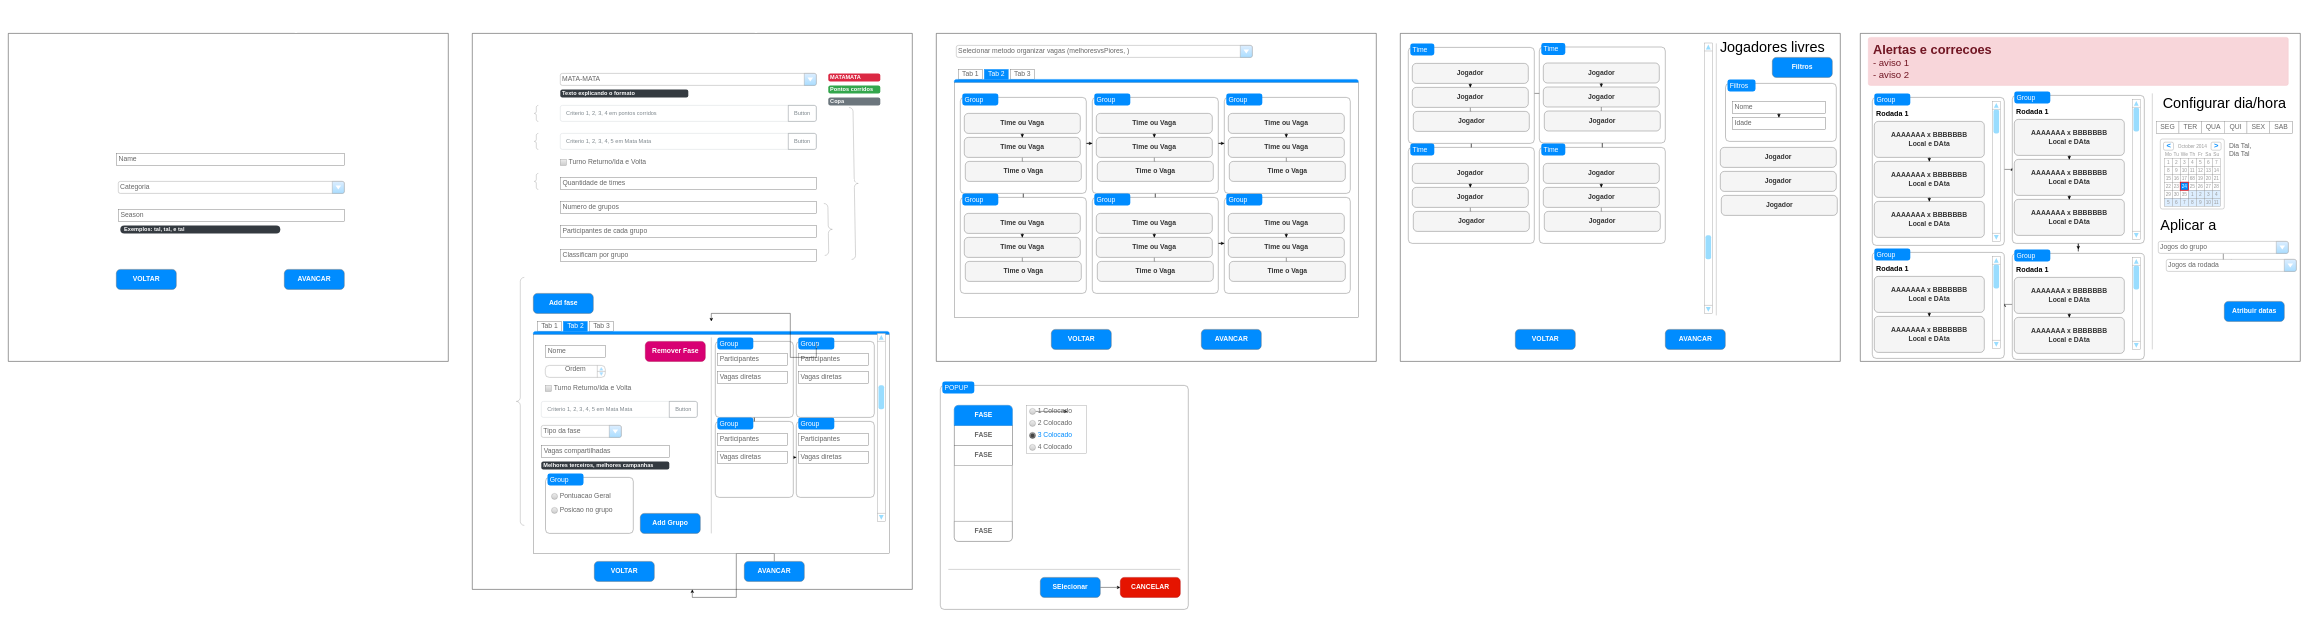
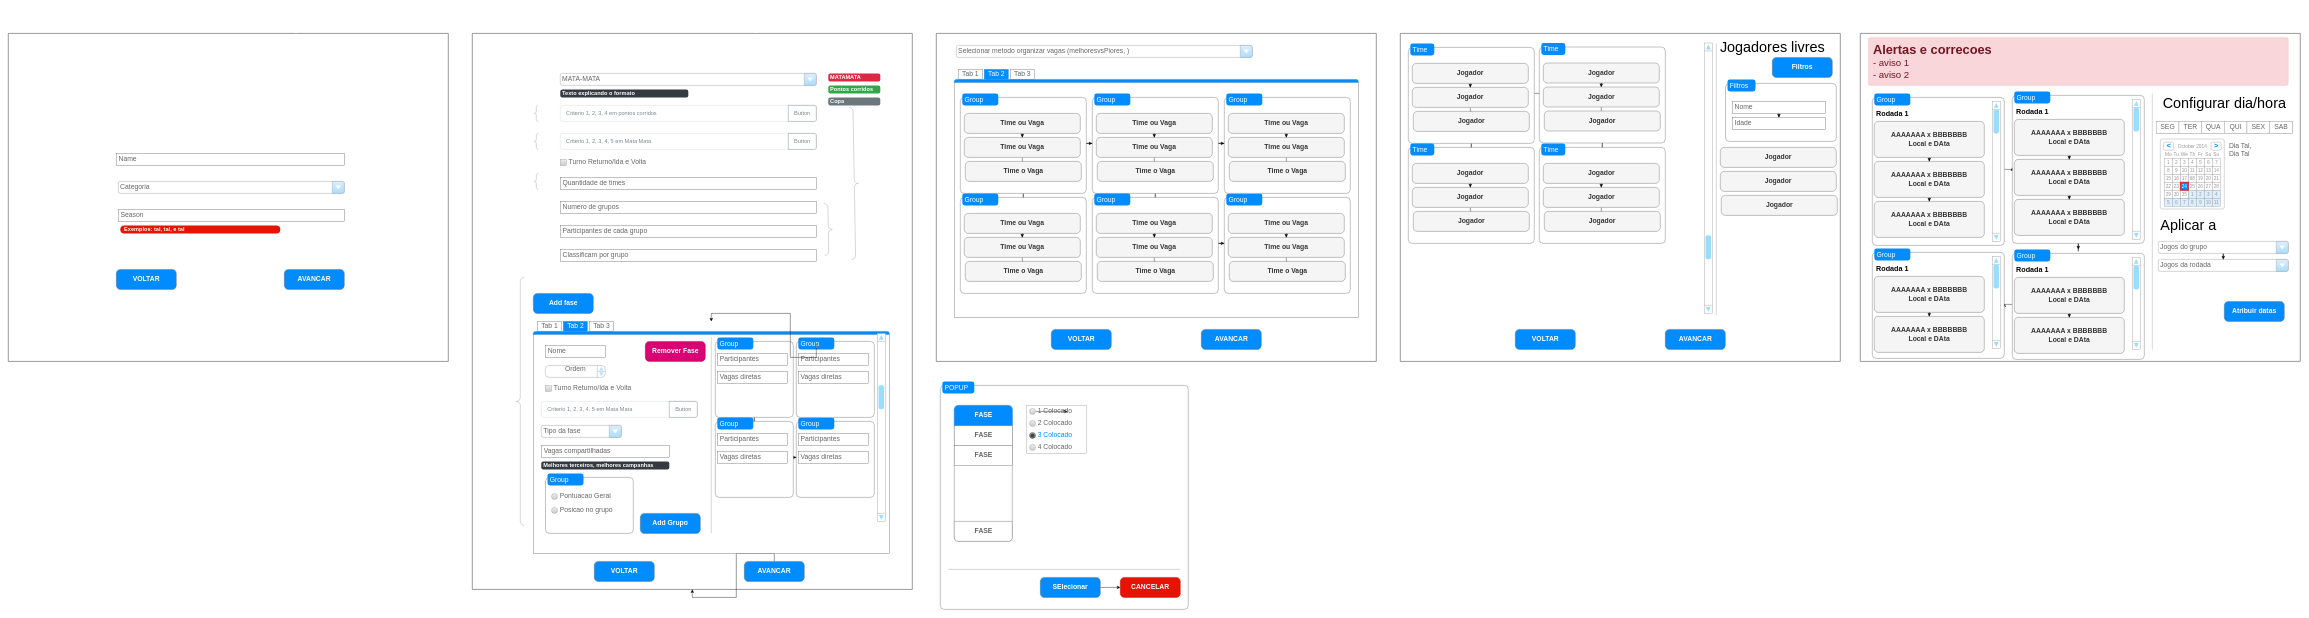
(200, 229) -> (200, 229)
(2231, 265) -> (2223, 265)
